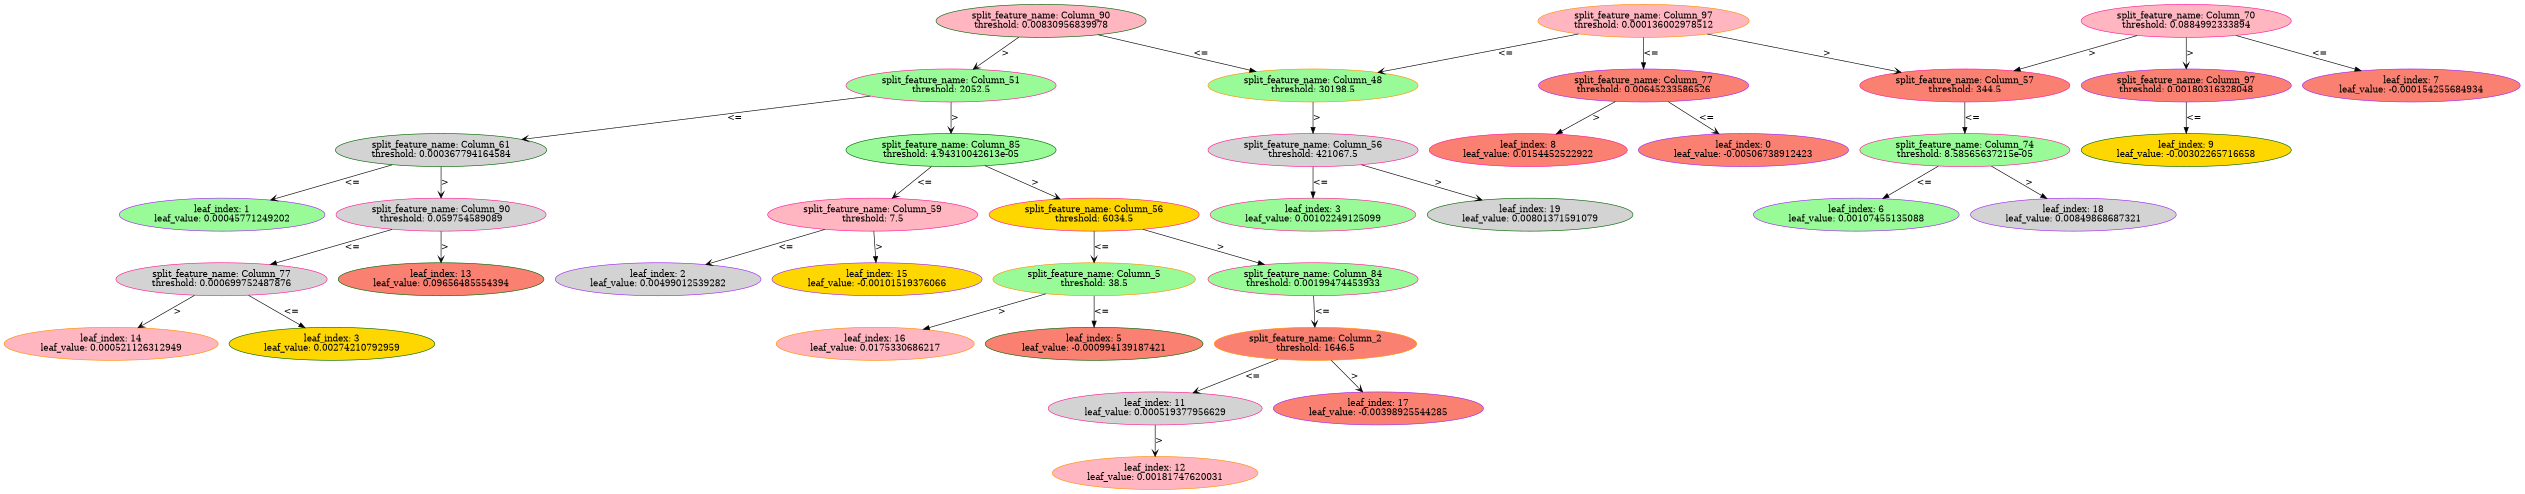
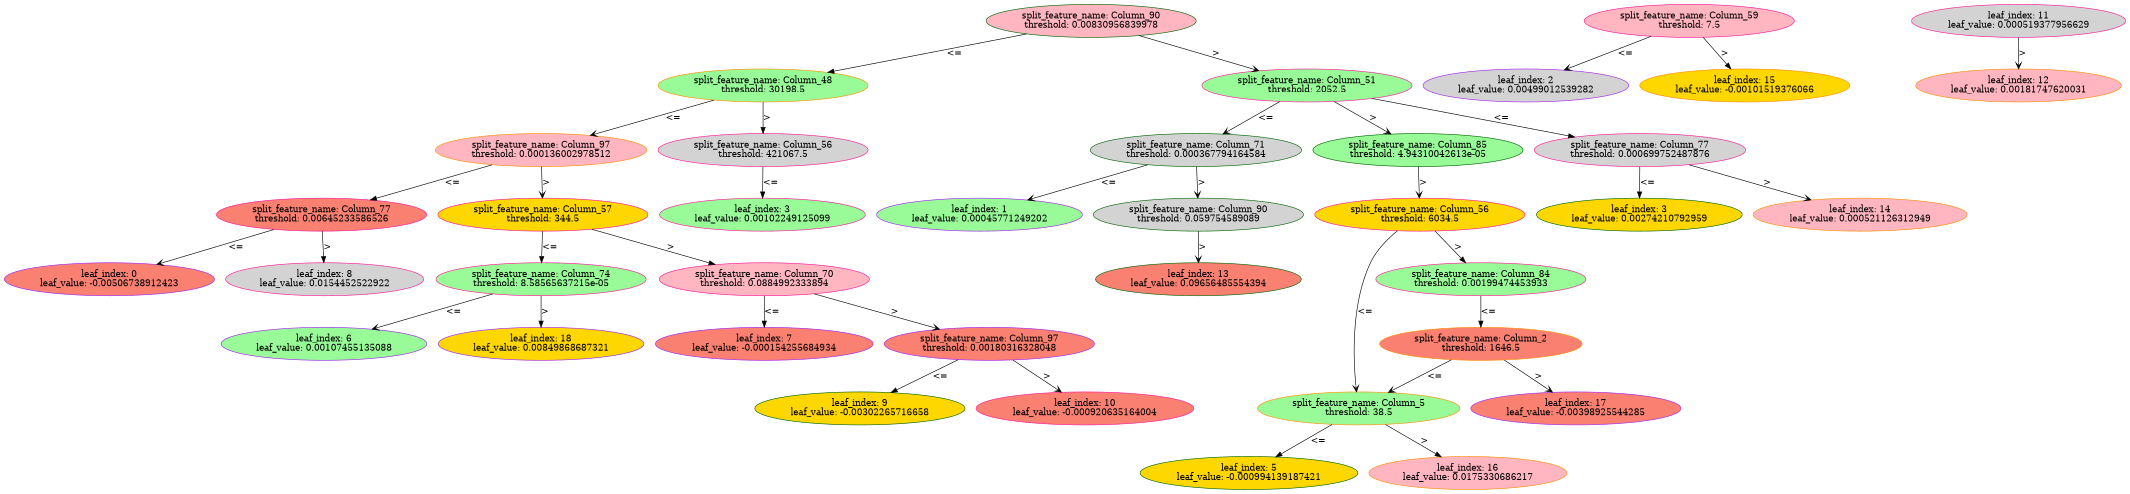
(2079, 52) -> (651, 246)
(1481, 53) -> (655, 117)
(1644, 85) -> (322, 215)
(1965, 85) -> (543, 215)
(441, 150) -> (1196, 150)
(1528, 150) -> (325, 279)
(914, 180) -> none
(1913, 181) -> (435, 311)
(441, 215) -> (1198, 215)
(1530, 215) -> none
(2073, 215) -> (541, 344)
(334, 246) -> (1470, 117)
(877, 279) -> (1745, 85)
(1314, 308) -> (1481, 308)
(1094, 344) -> (1249, 473)
(1238, 375) -> (1423, 375)
none -> (1085, 408)
